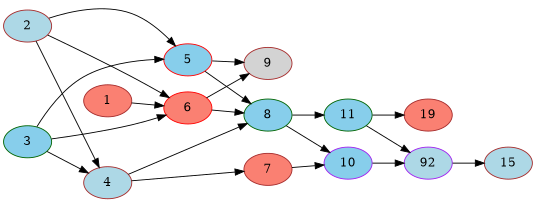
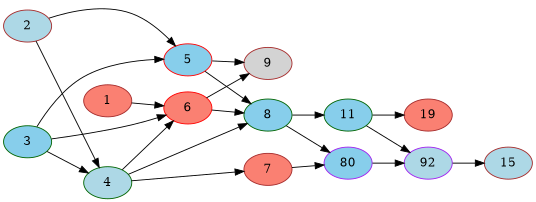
(102, 62) -> (145, 148)
(348, 163) -> (348, 163)
(108, 183) -> (108, 183)
